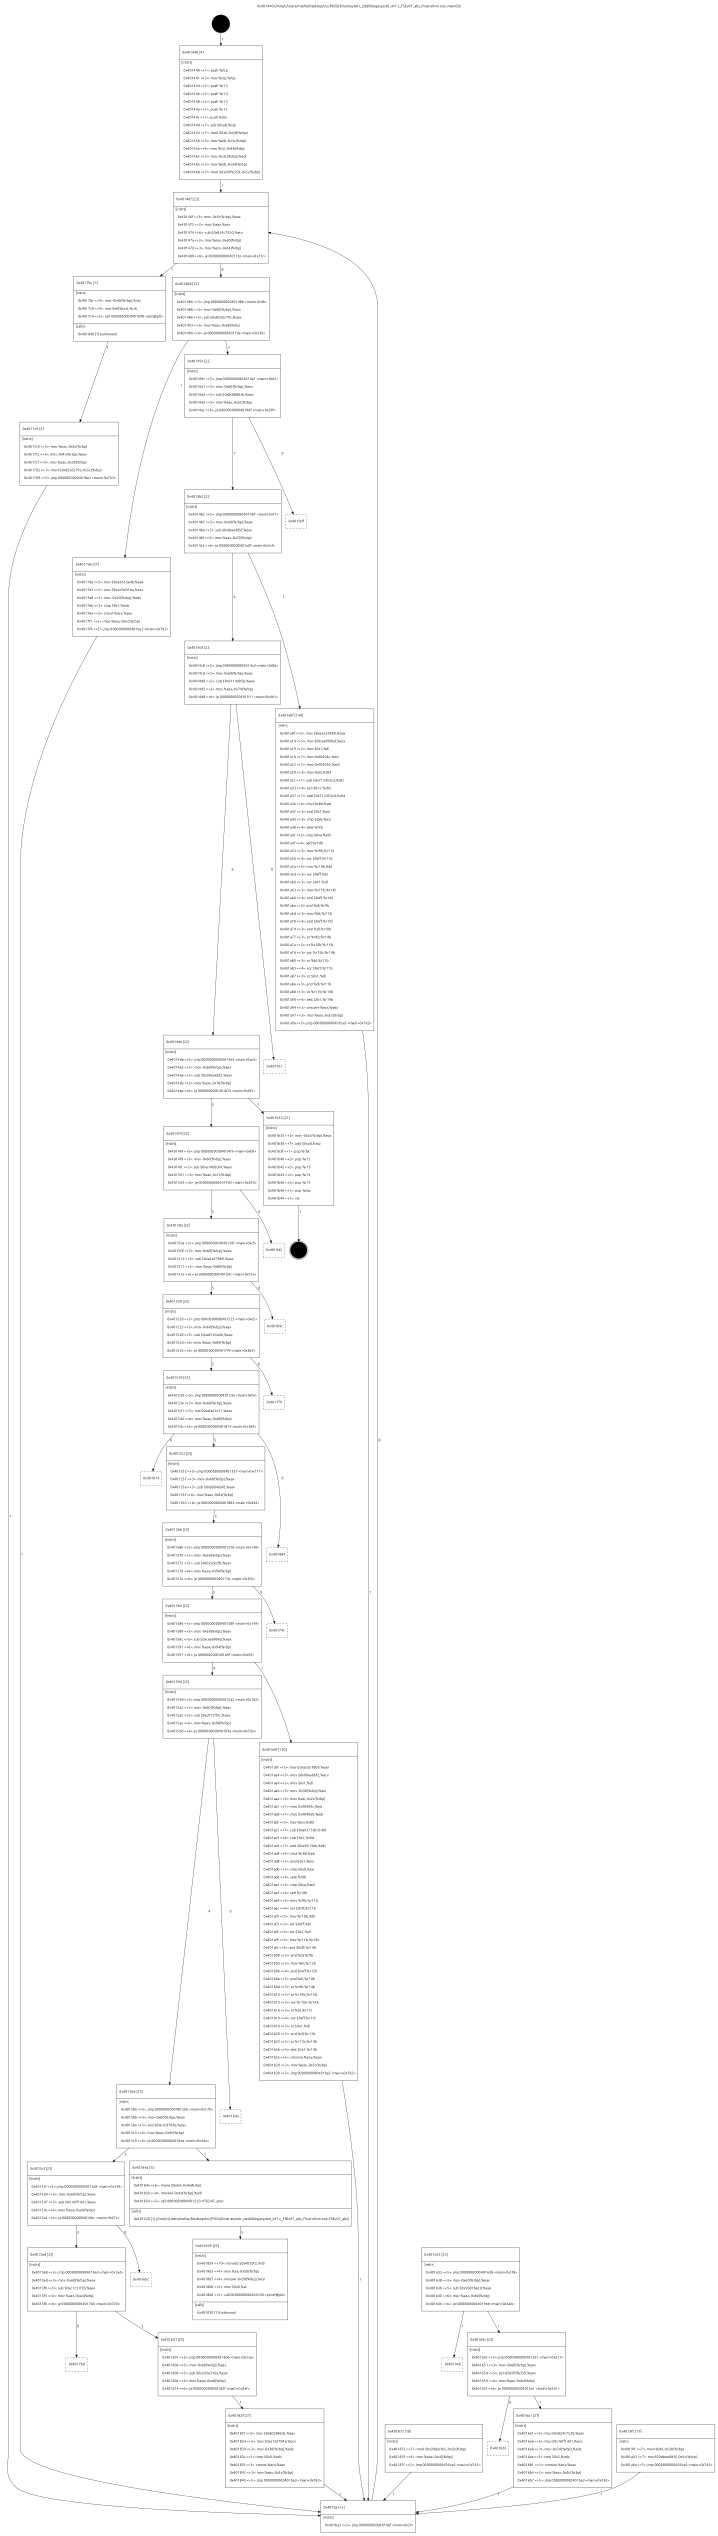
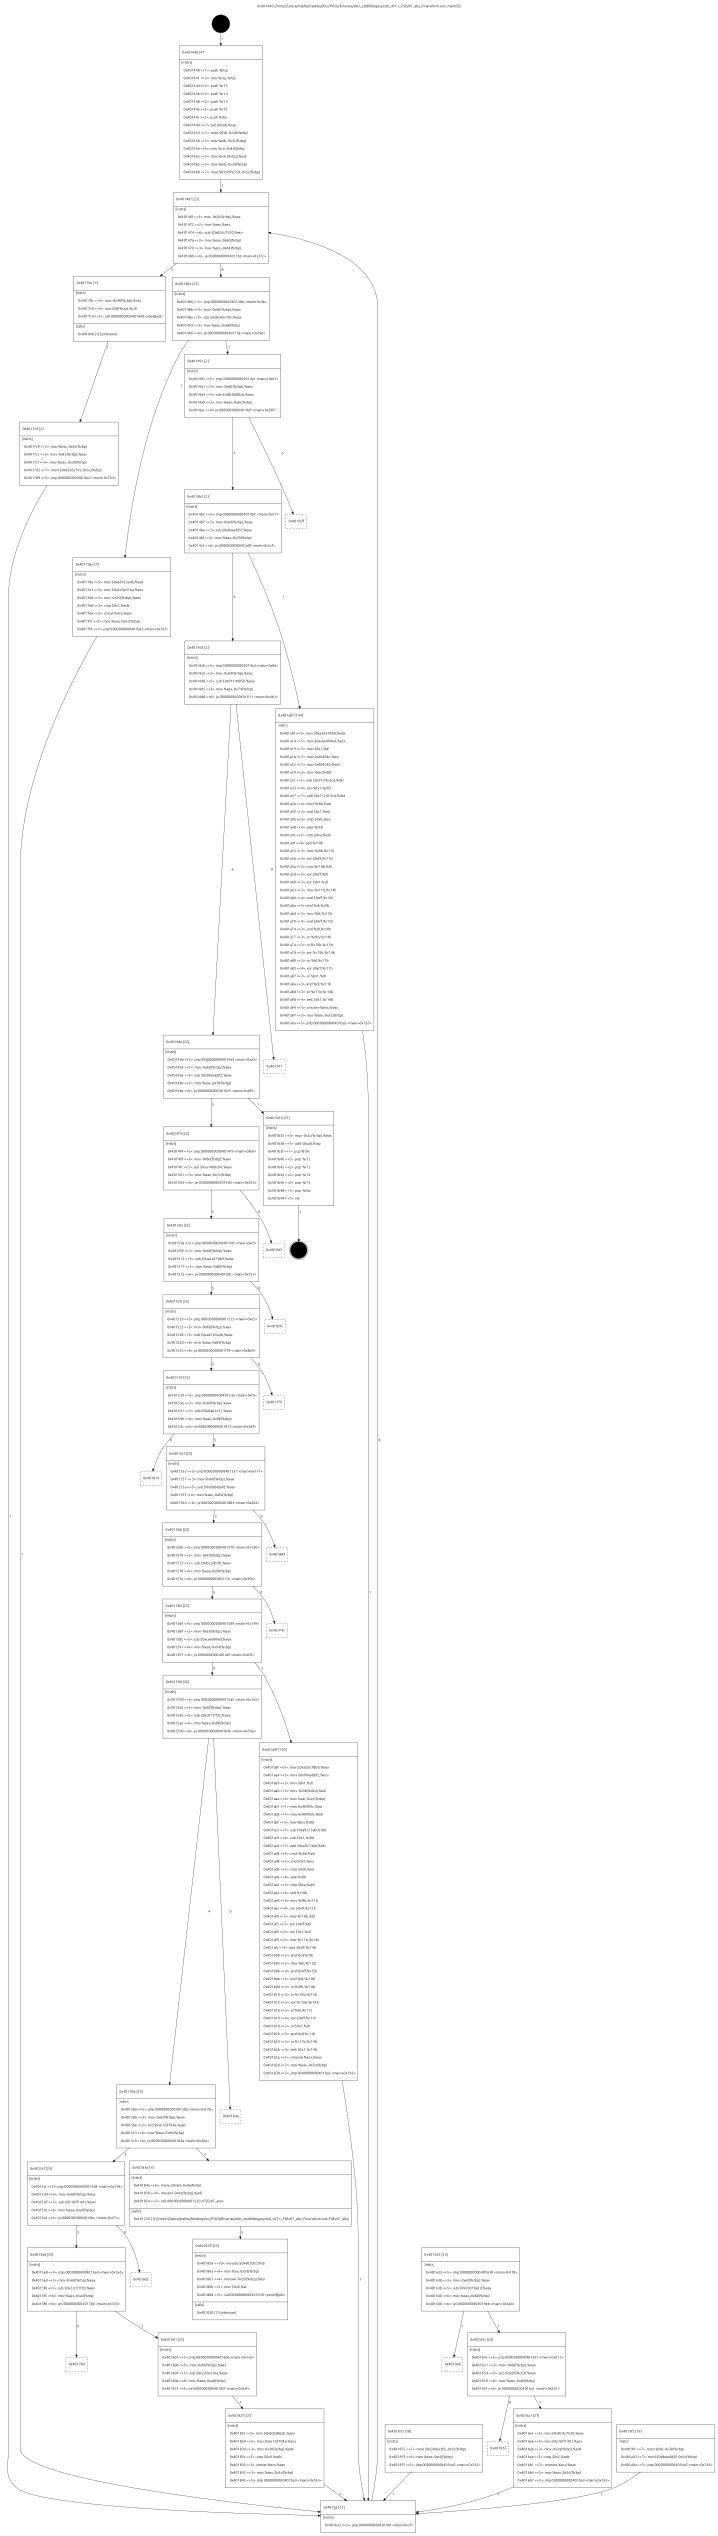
(279, 1487) -> (266, 1526)
